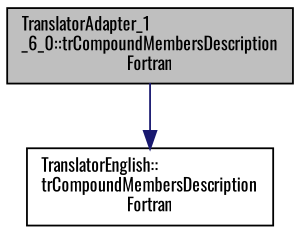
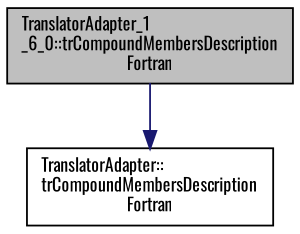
(150, 187) -> (150, 187)
